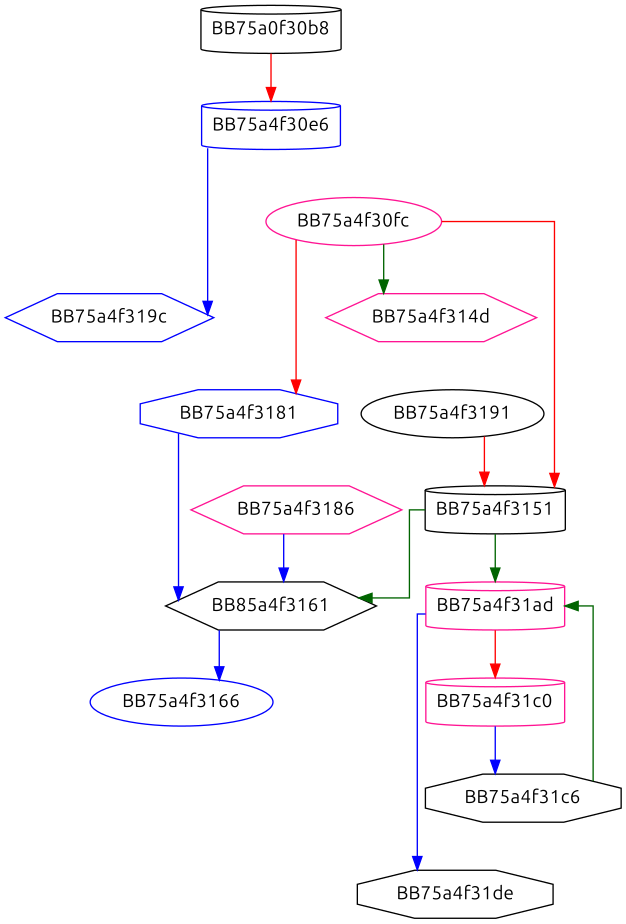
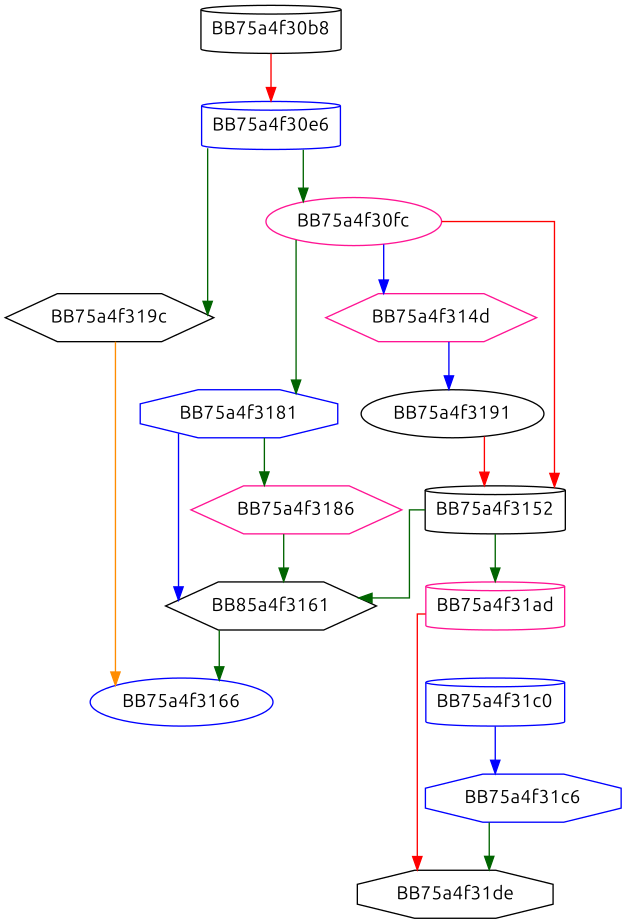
(271, 29) -> (271, 29)
none -> (303, 169)
(208, 225) -> (208, 225)
(384, 262) -> (384, 262)
(296, 310) -> (296, 310)
(110, 318) -> (110, 318)
none -> (449, 359)
none -> (264, 455)
none -> (115, 507)
(495, 510) -> (495, 510)
(284, 551) -> (284, 551)
(495, 647) -> none
(219, 648) -> (219, 648)
(593, 686) -> (489, 839)
(495, 702) -> (495, 702)
(417, 731) -> (417, 731)
(523, 798) -> (523, 798)
